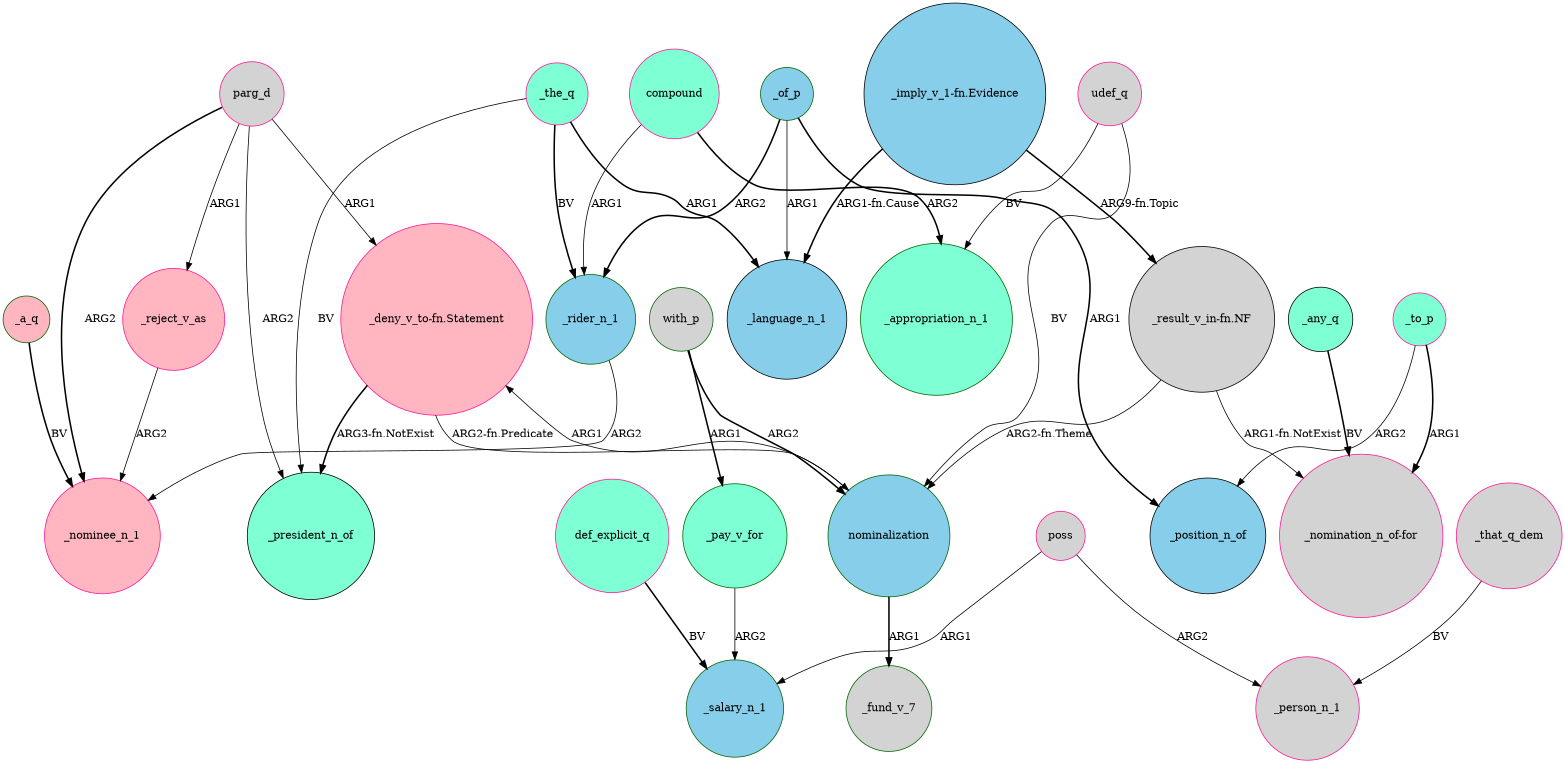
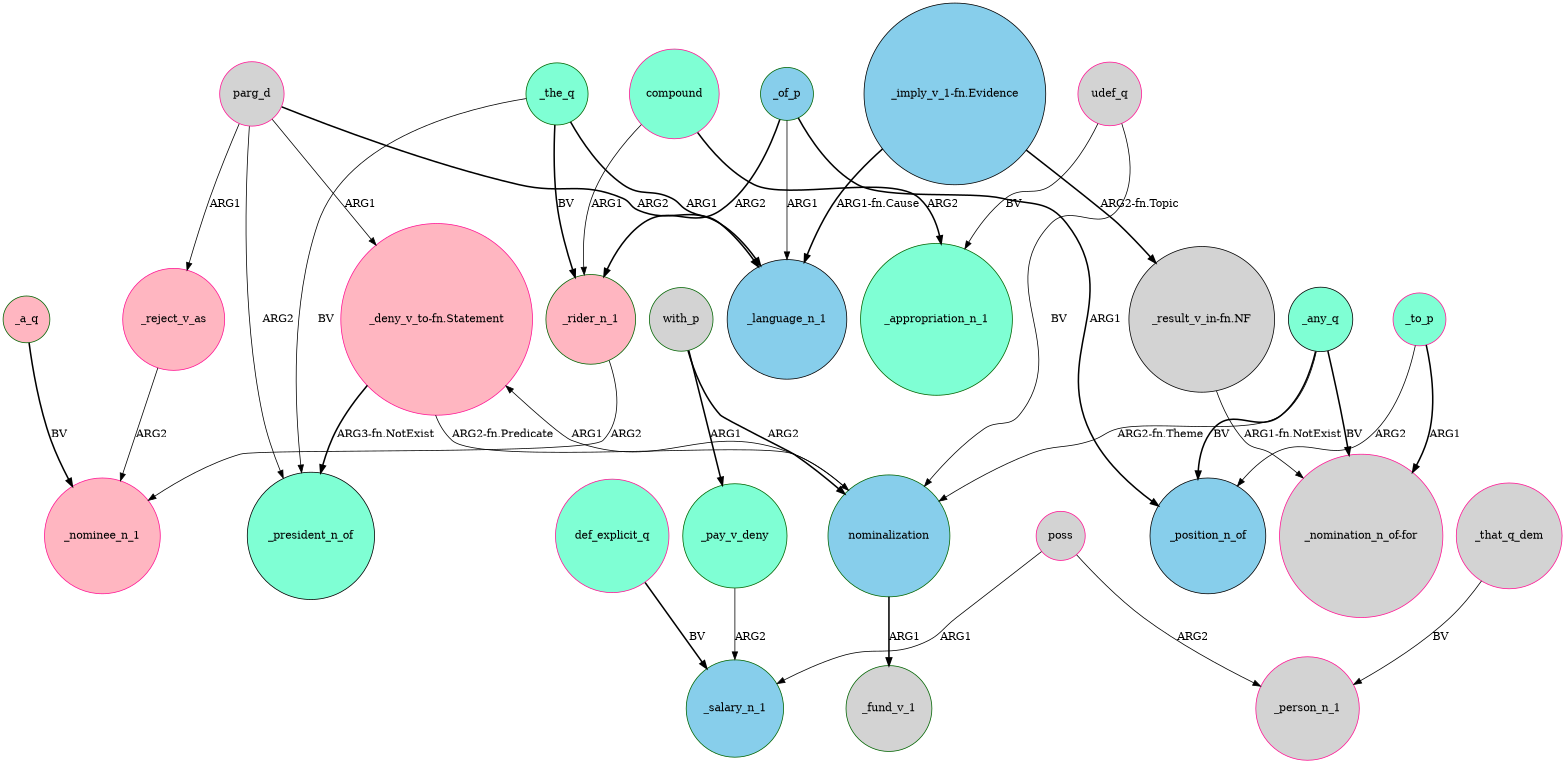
(557, 94) -> (557, 94)
(1140, 204) -> (1140, 204)
(72, 257) -> (524, 186)
(591, 319) -> (591, 319)
none -> (1242, 420)
(1045, 421) -> (1144, 426)
(735, 536) -> (735, 536)
(889, 709) -> (889, 709)
